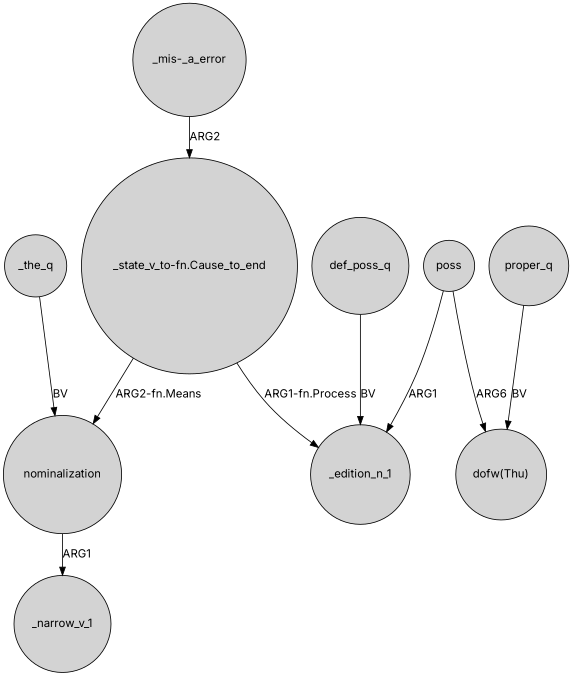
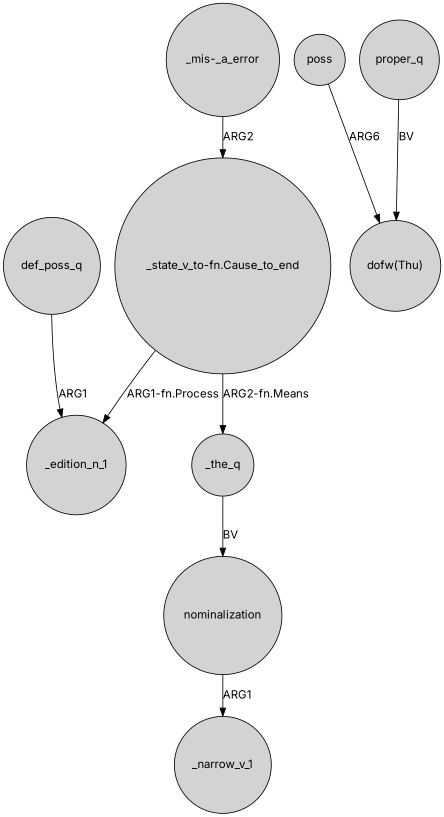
(422, 360) -> none
(115, 387) -> (223, 400)
(368, 395) -> (73, 395)
